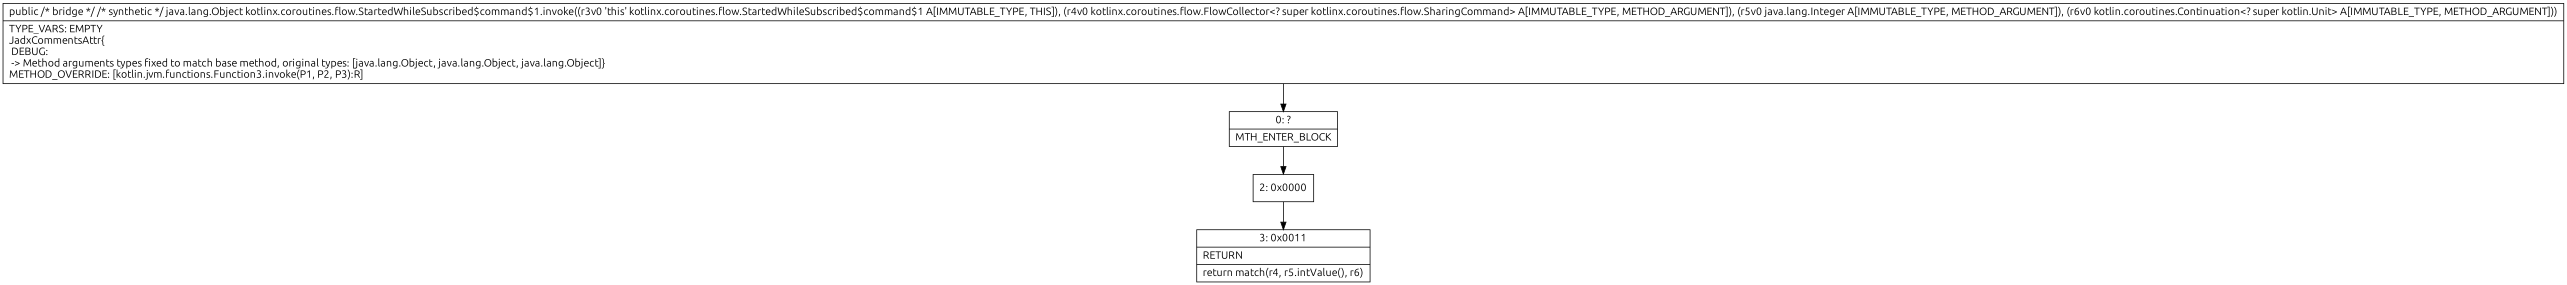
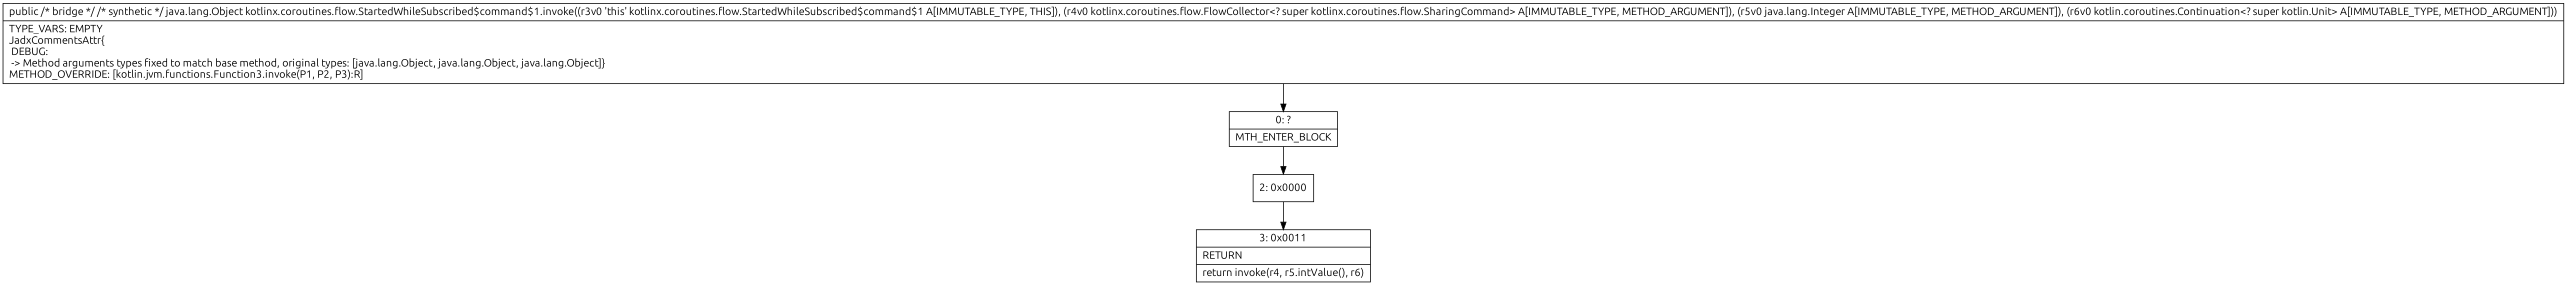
(1283, 273) -> (1283, 273)
